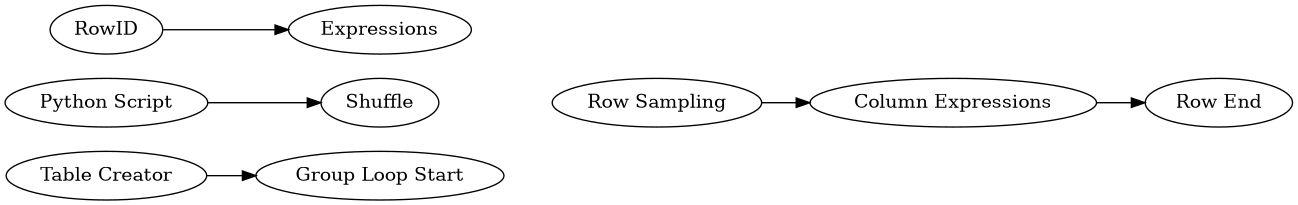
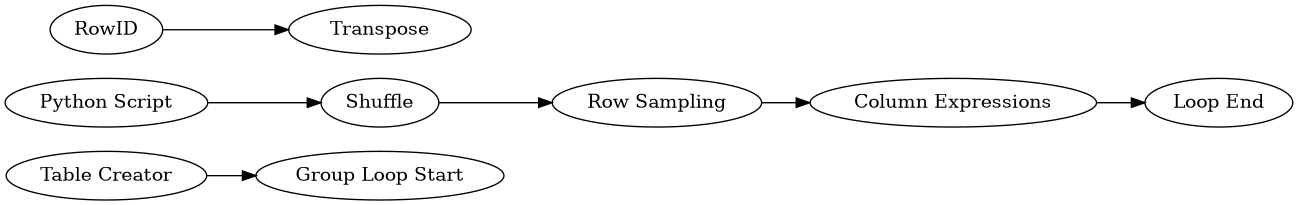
(380, 30) -> (380, 30)
none -> (489, 103)
(1219, 103) -> (1219, 103)
